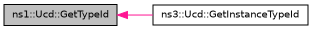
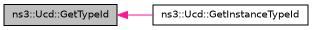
(60, 15) -> (60, 15)
